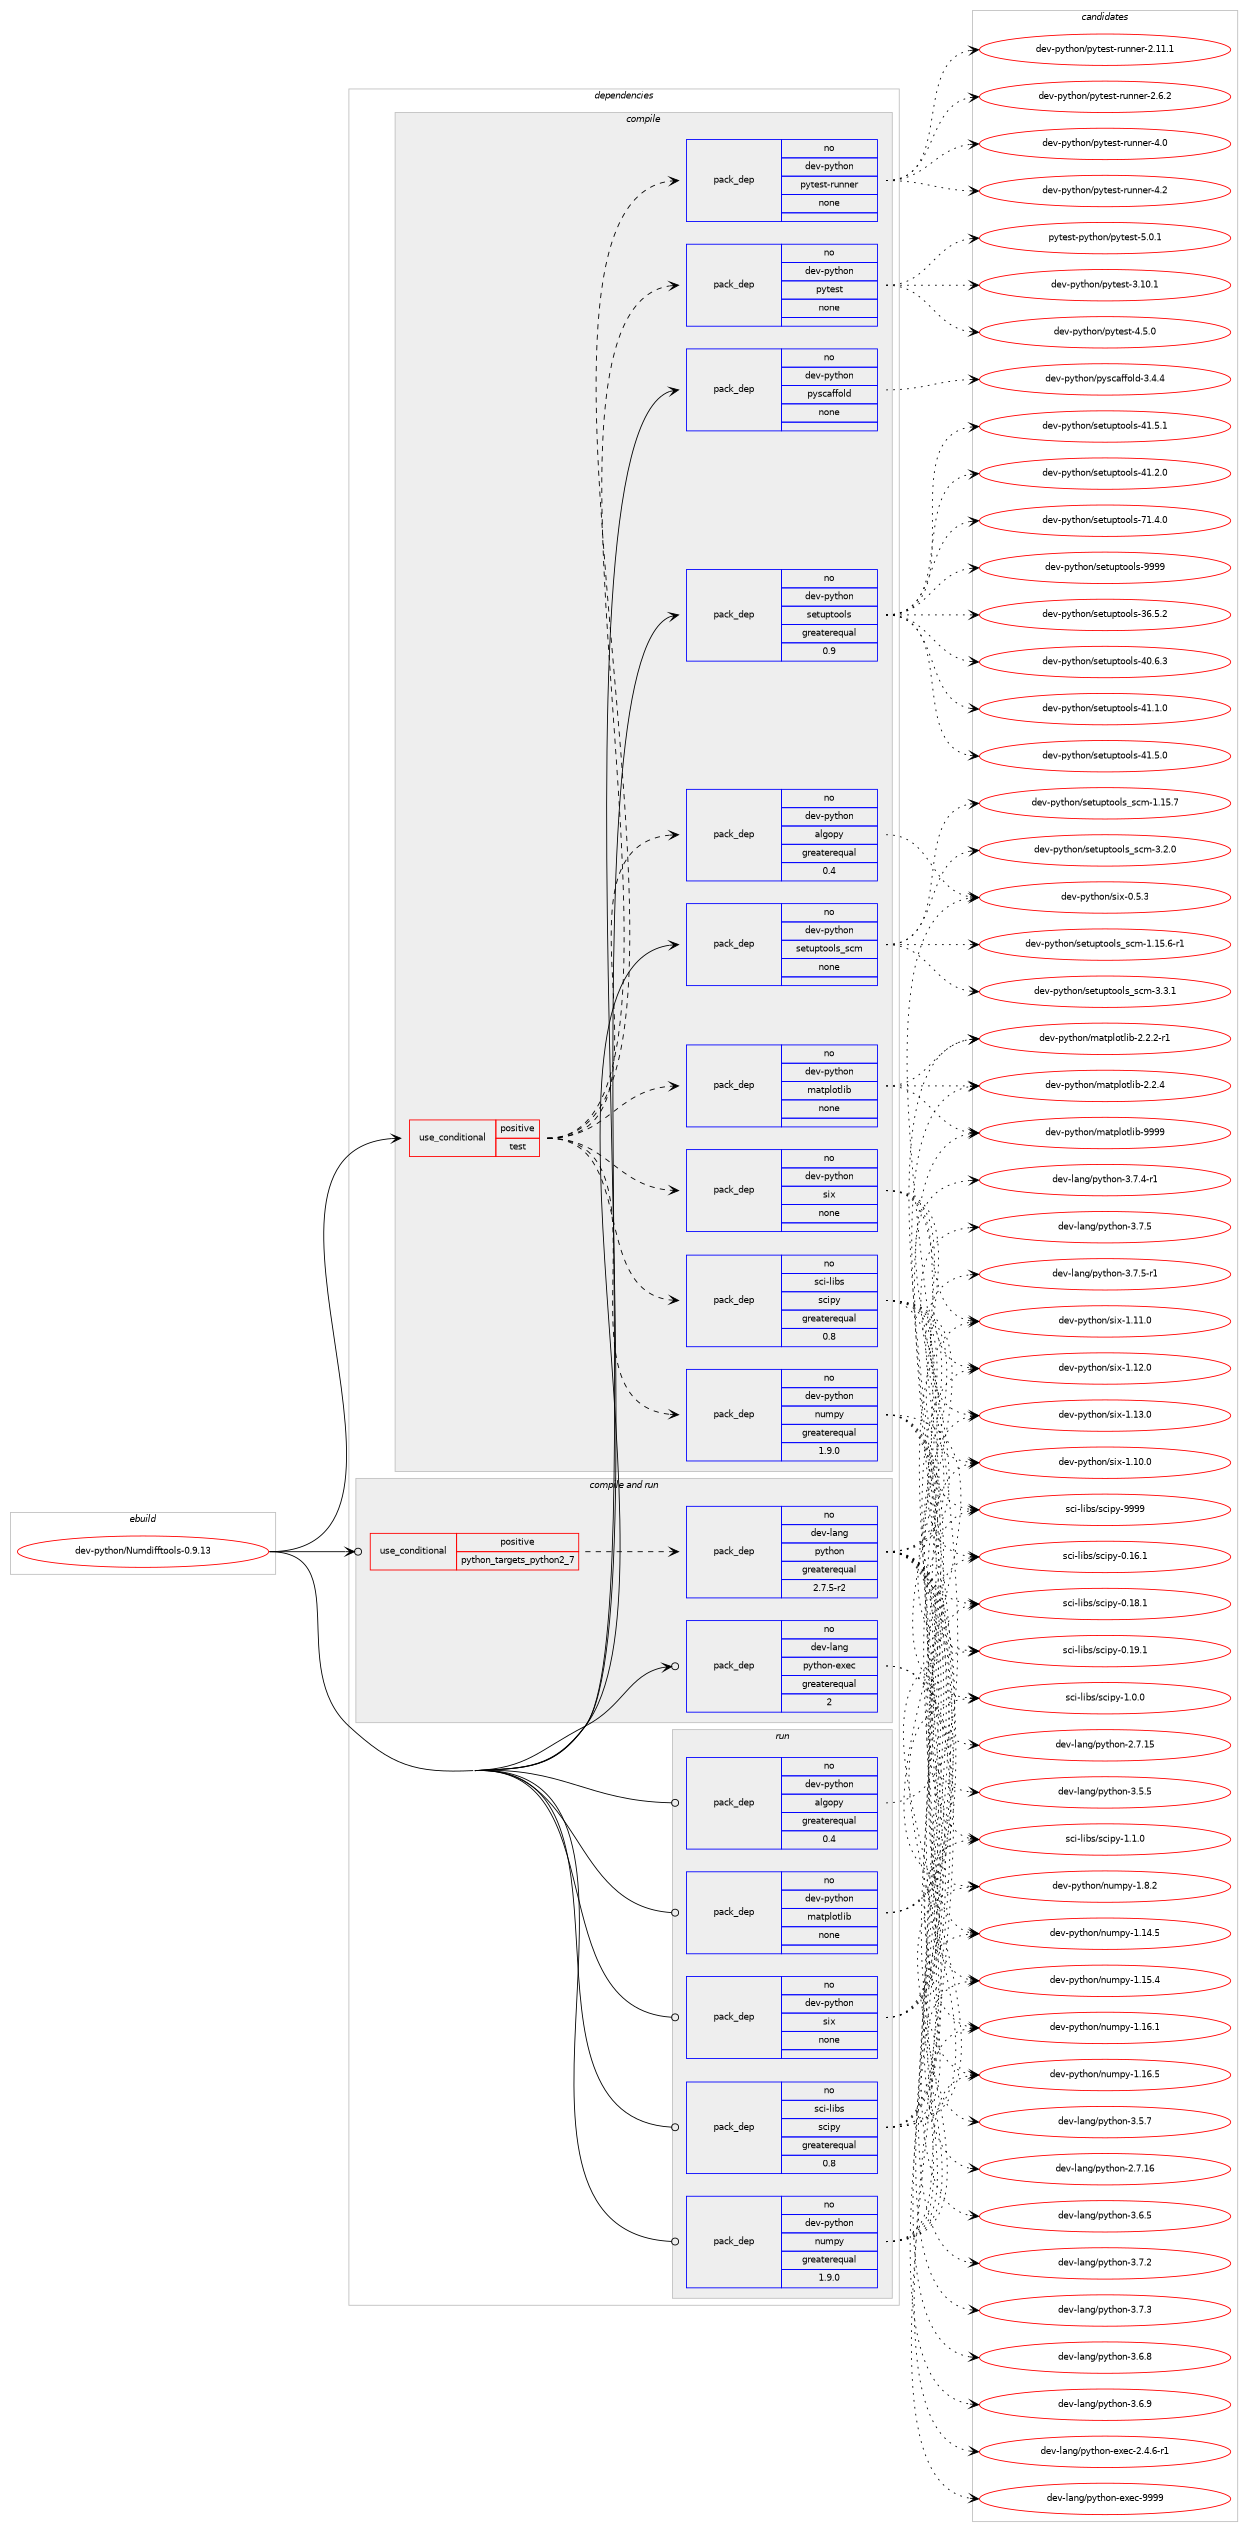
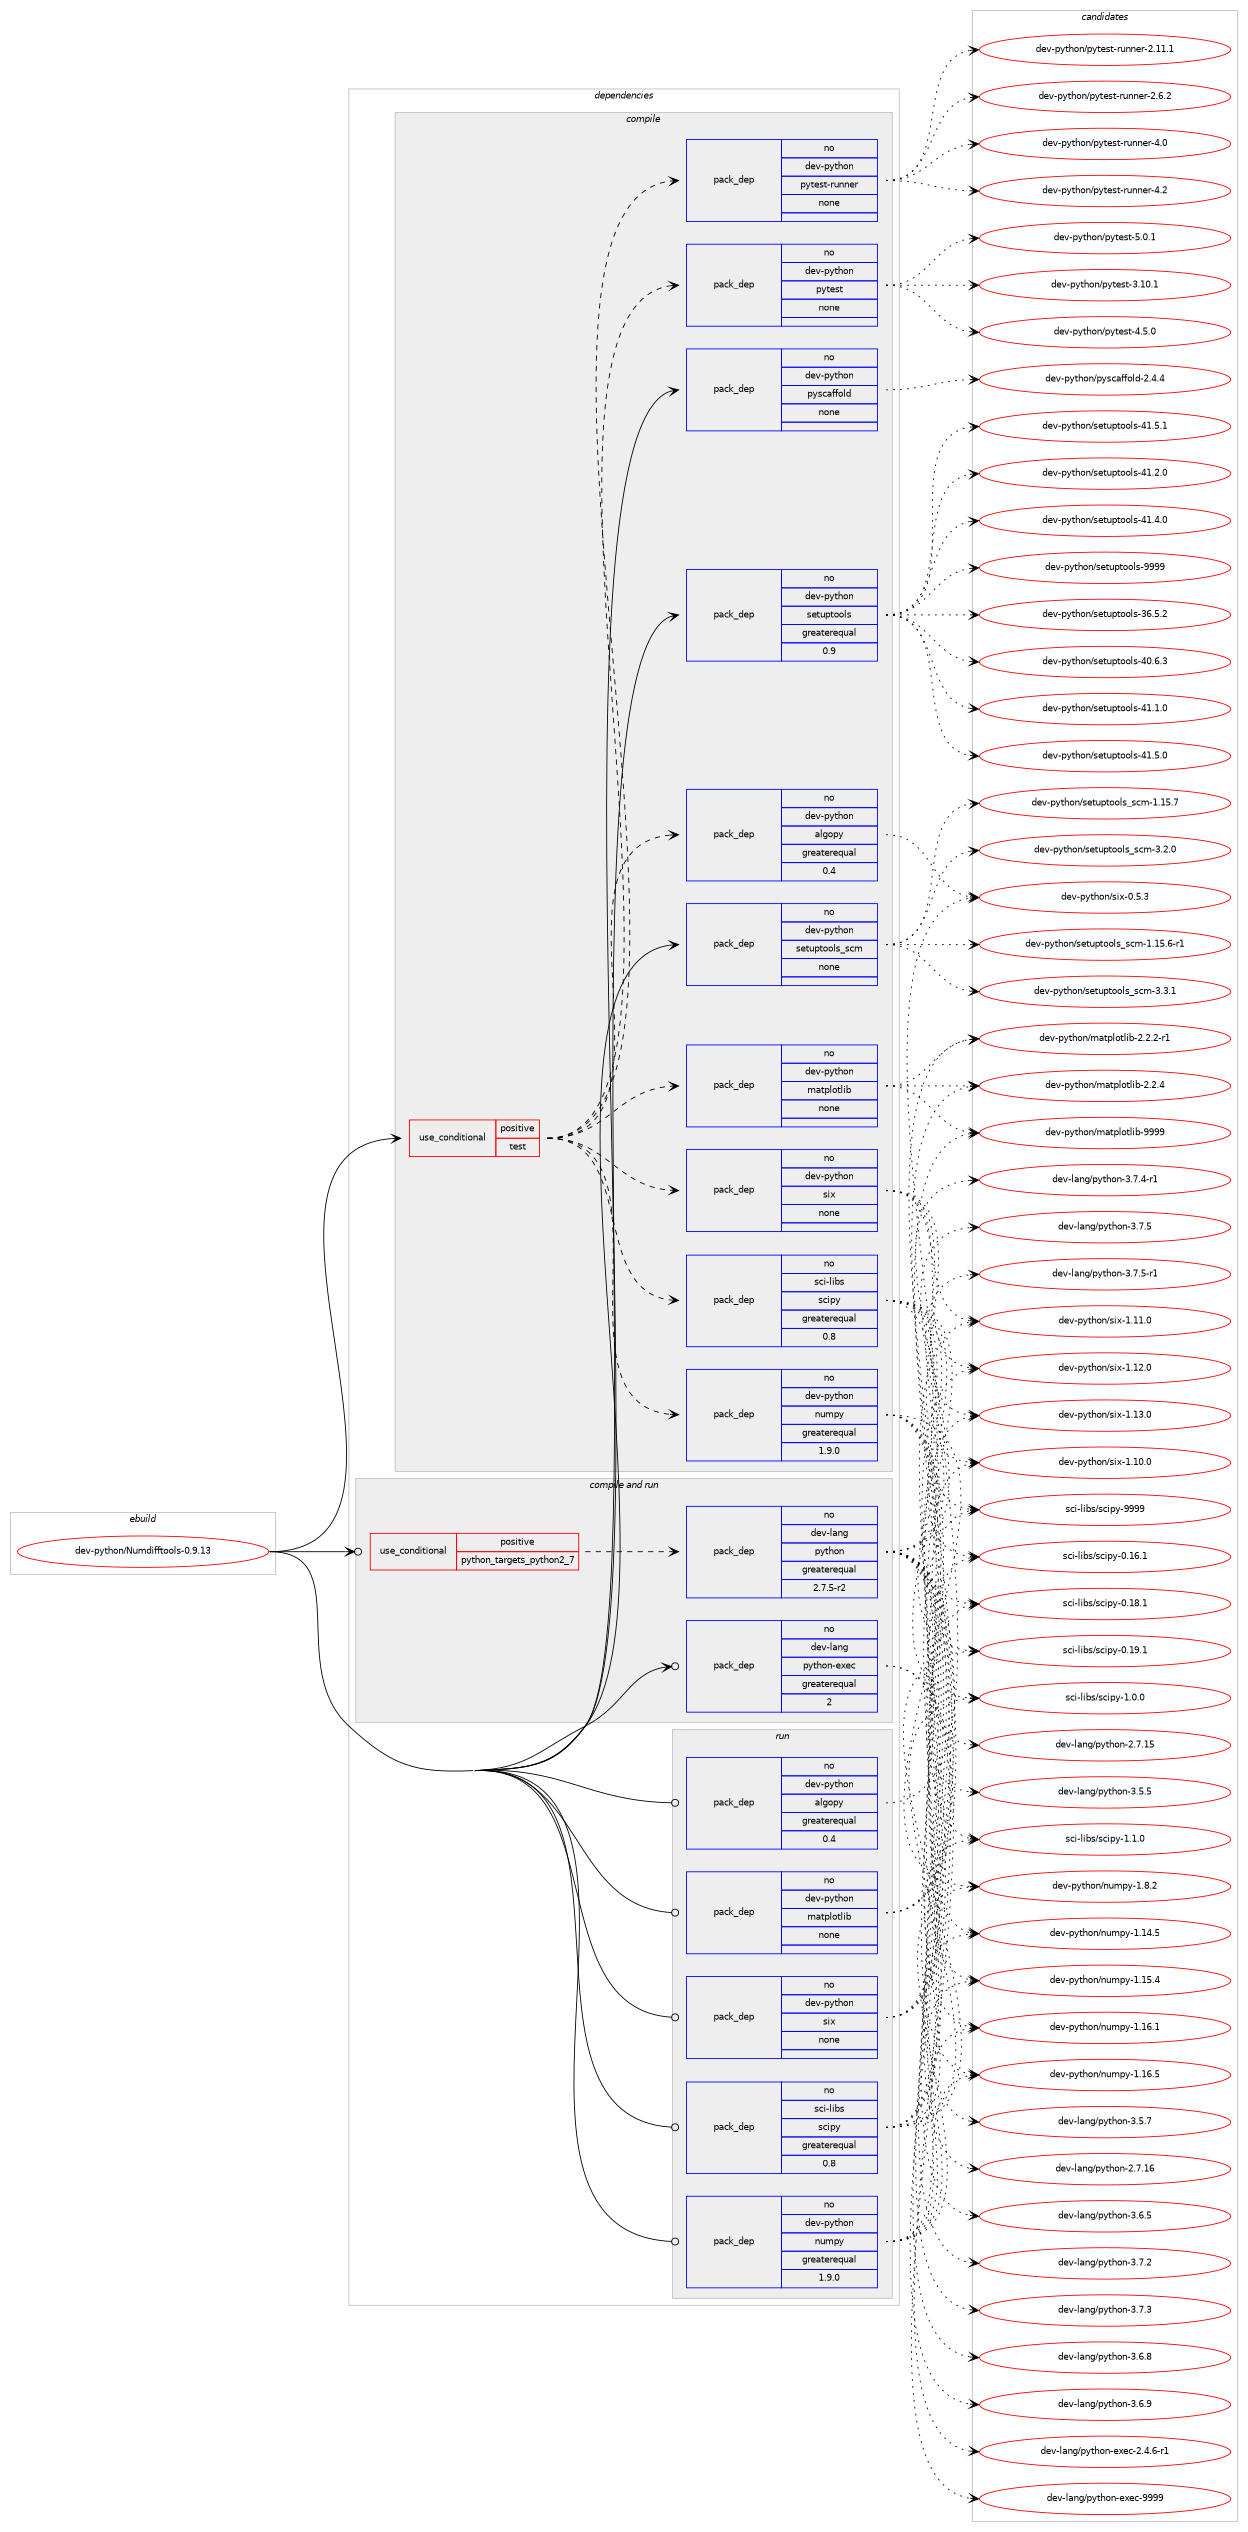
(1105, 238) -> (1105, 238)
(1105, 379) -> (1105, 379)
(1105, 521) -> (1105, 521)
